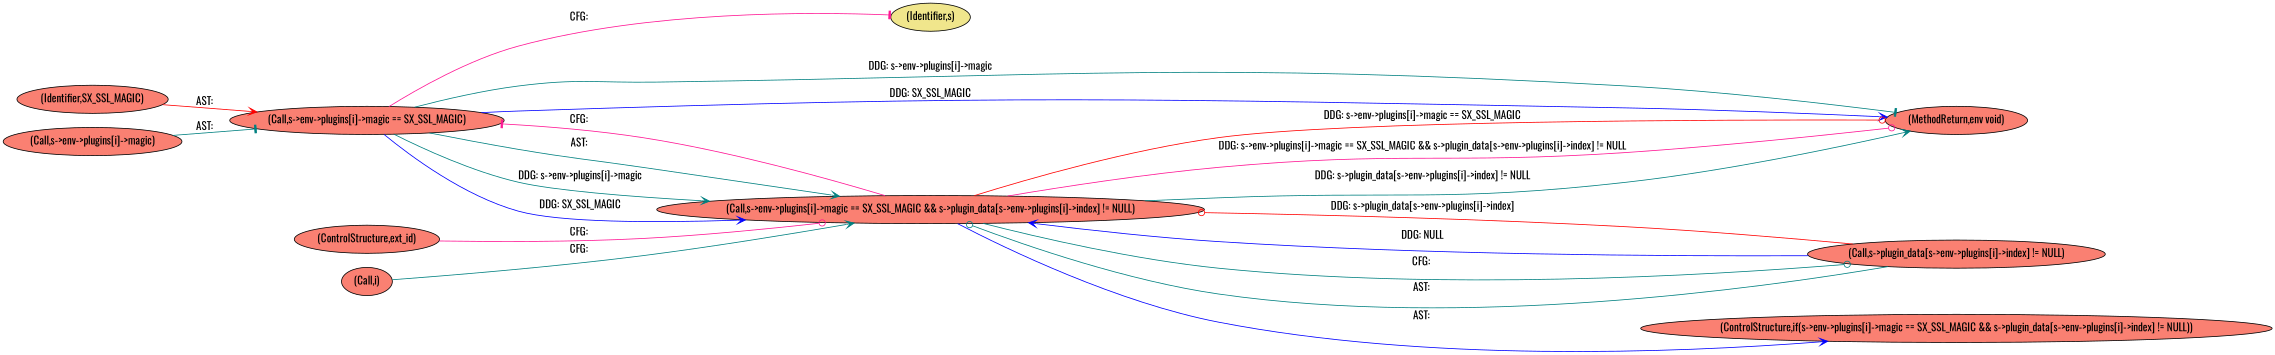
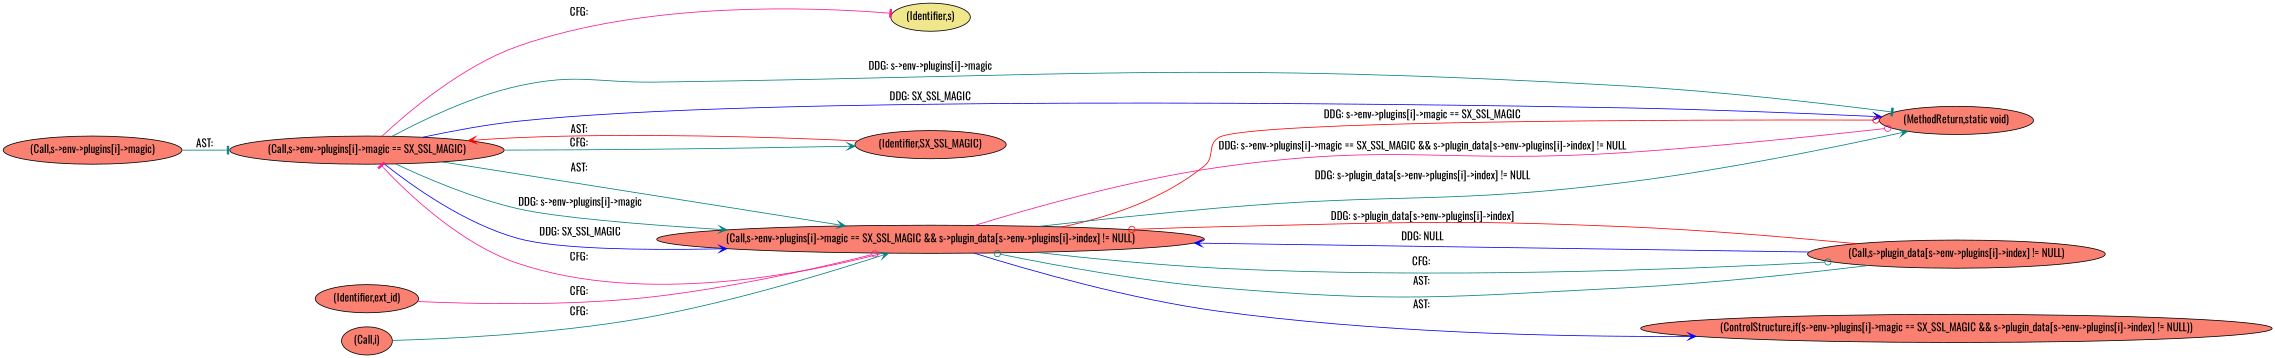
(1956, 120) -> (1956, 120)
none -> (676, 149)
(367, 239) -> (367, 299)
